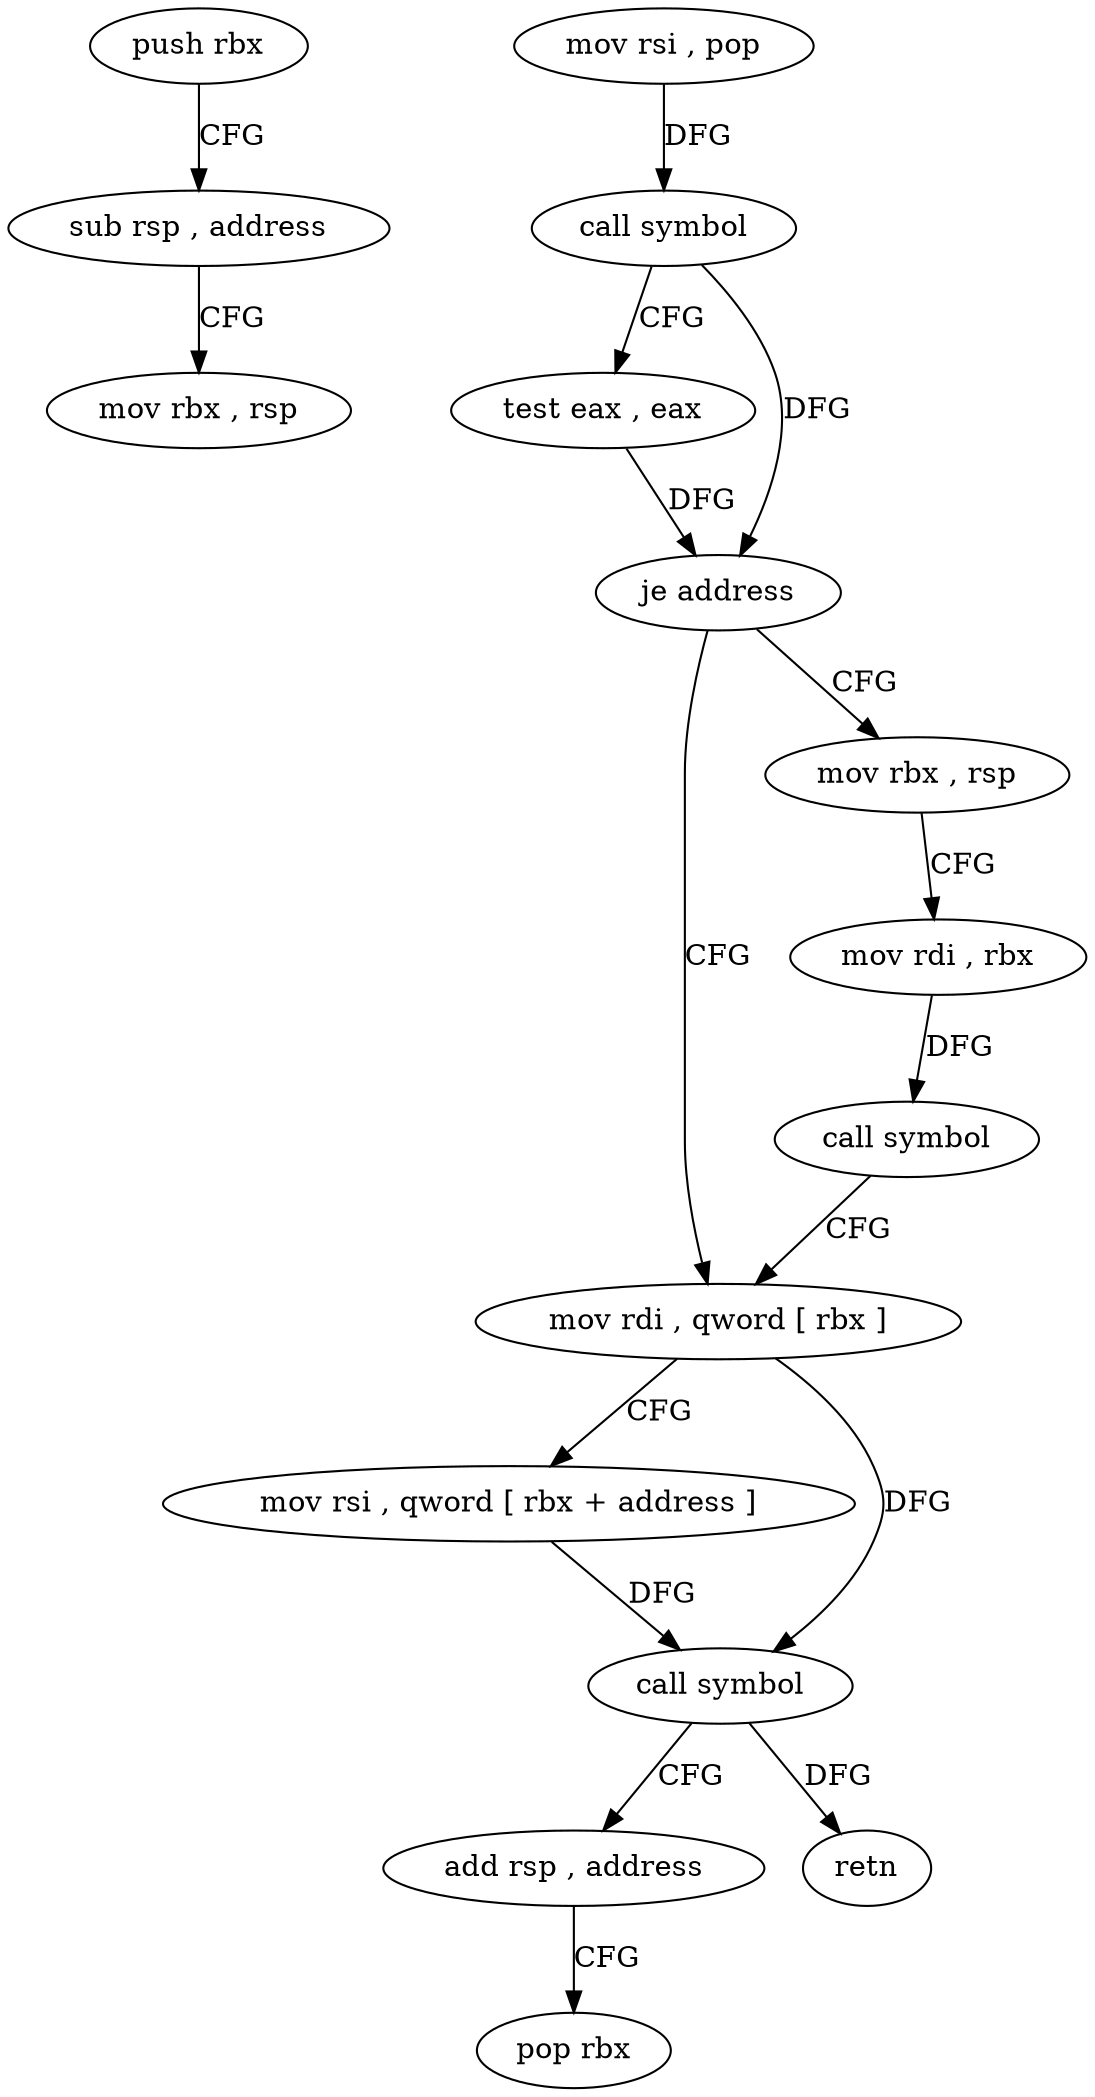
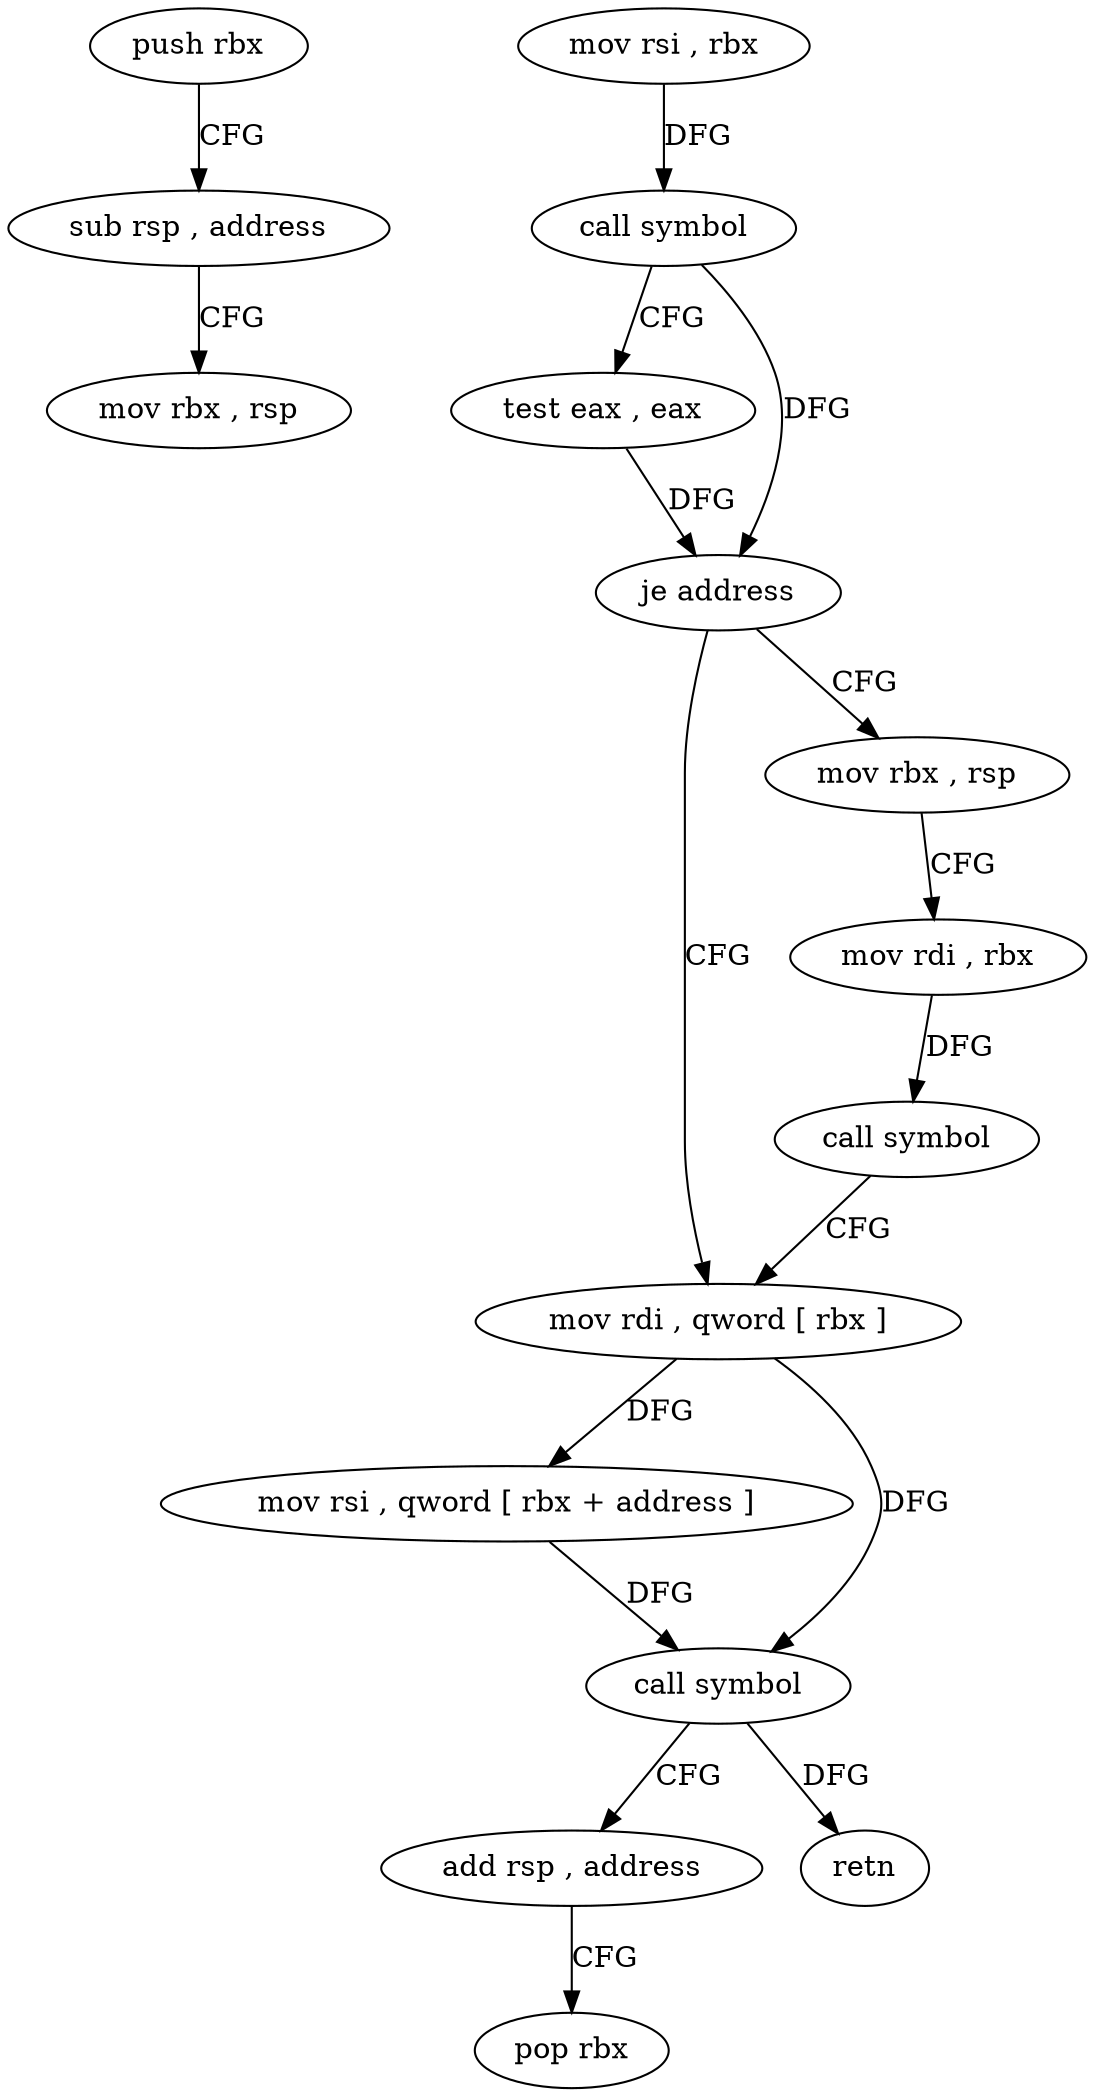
(664, 46) -> (664, 46)
(660, 1413) -> (661, 1413)
